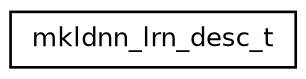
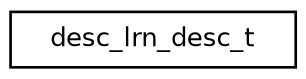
(153, 40) -> (153, 40)
